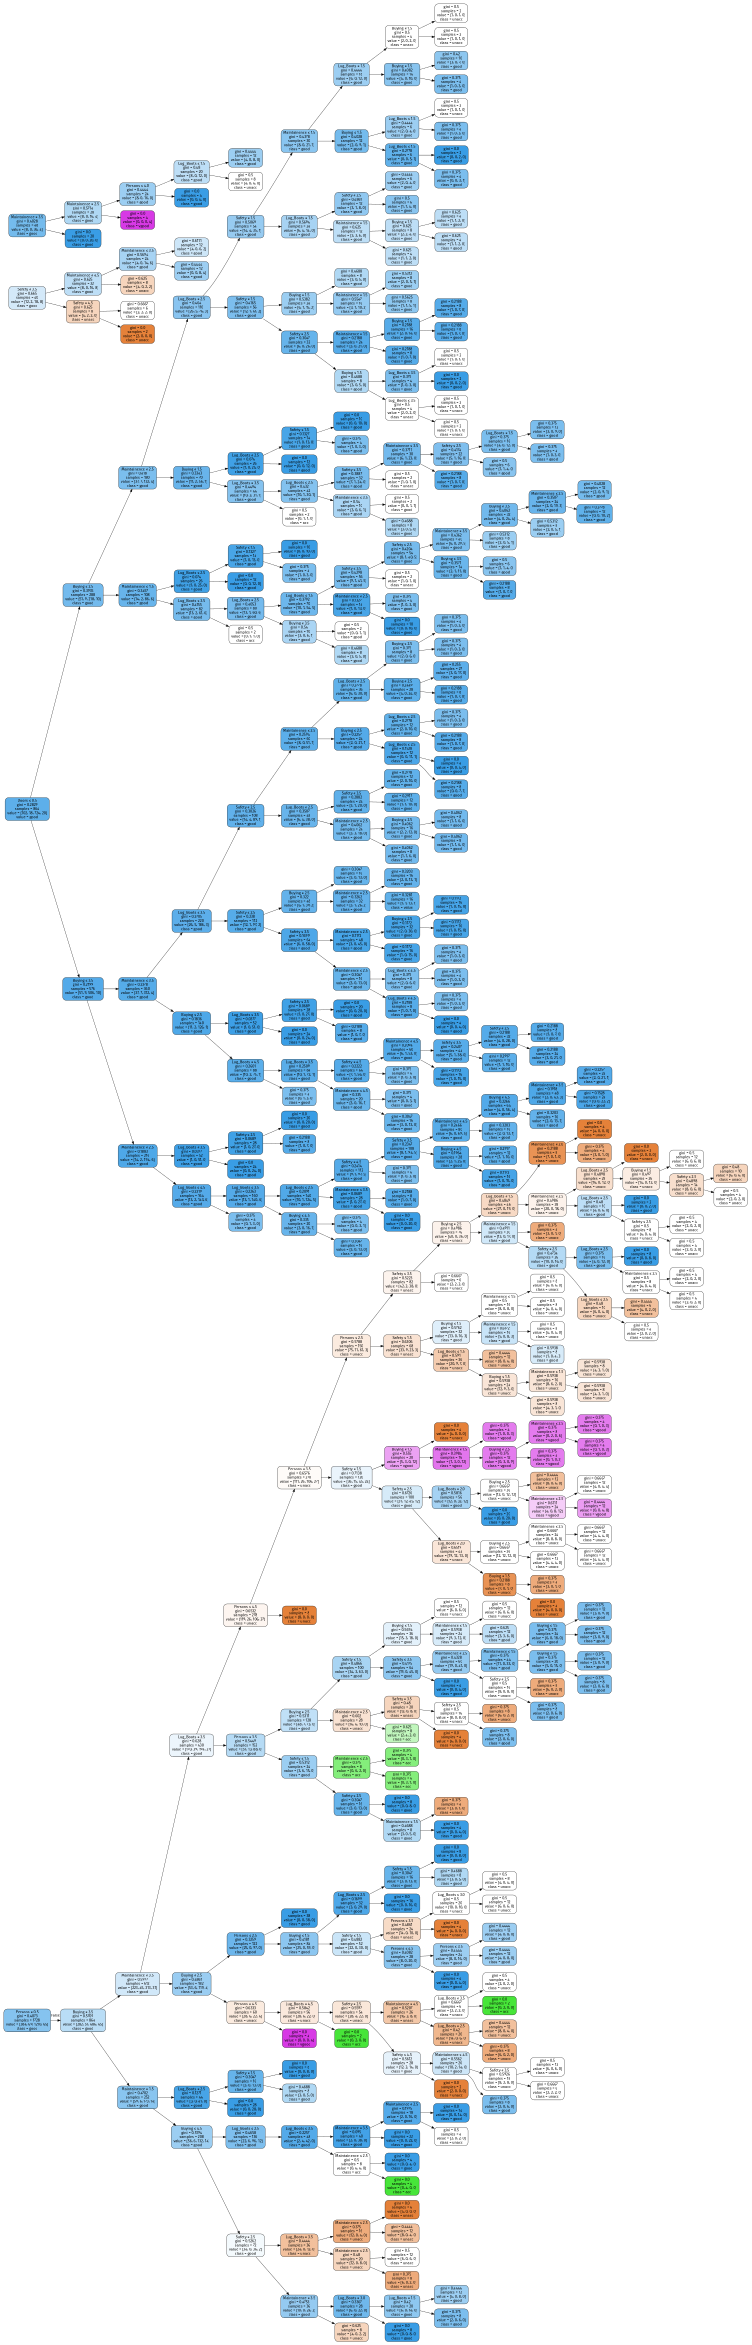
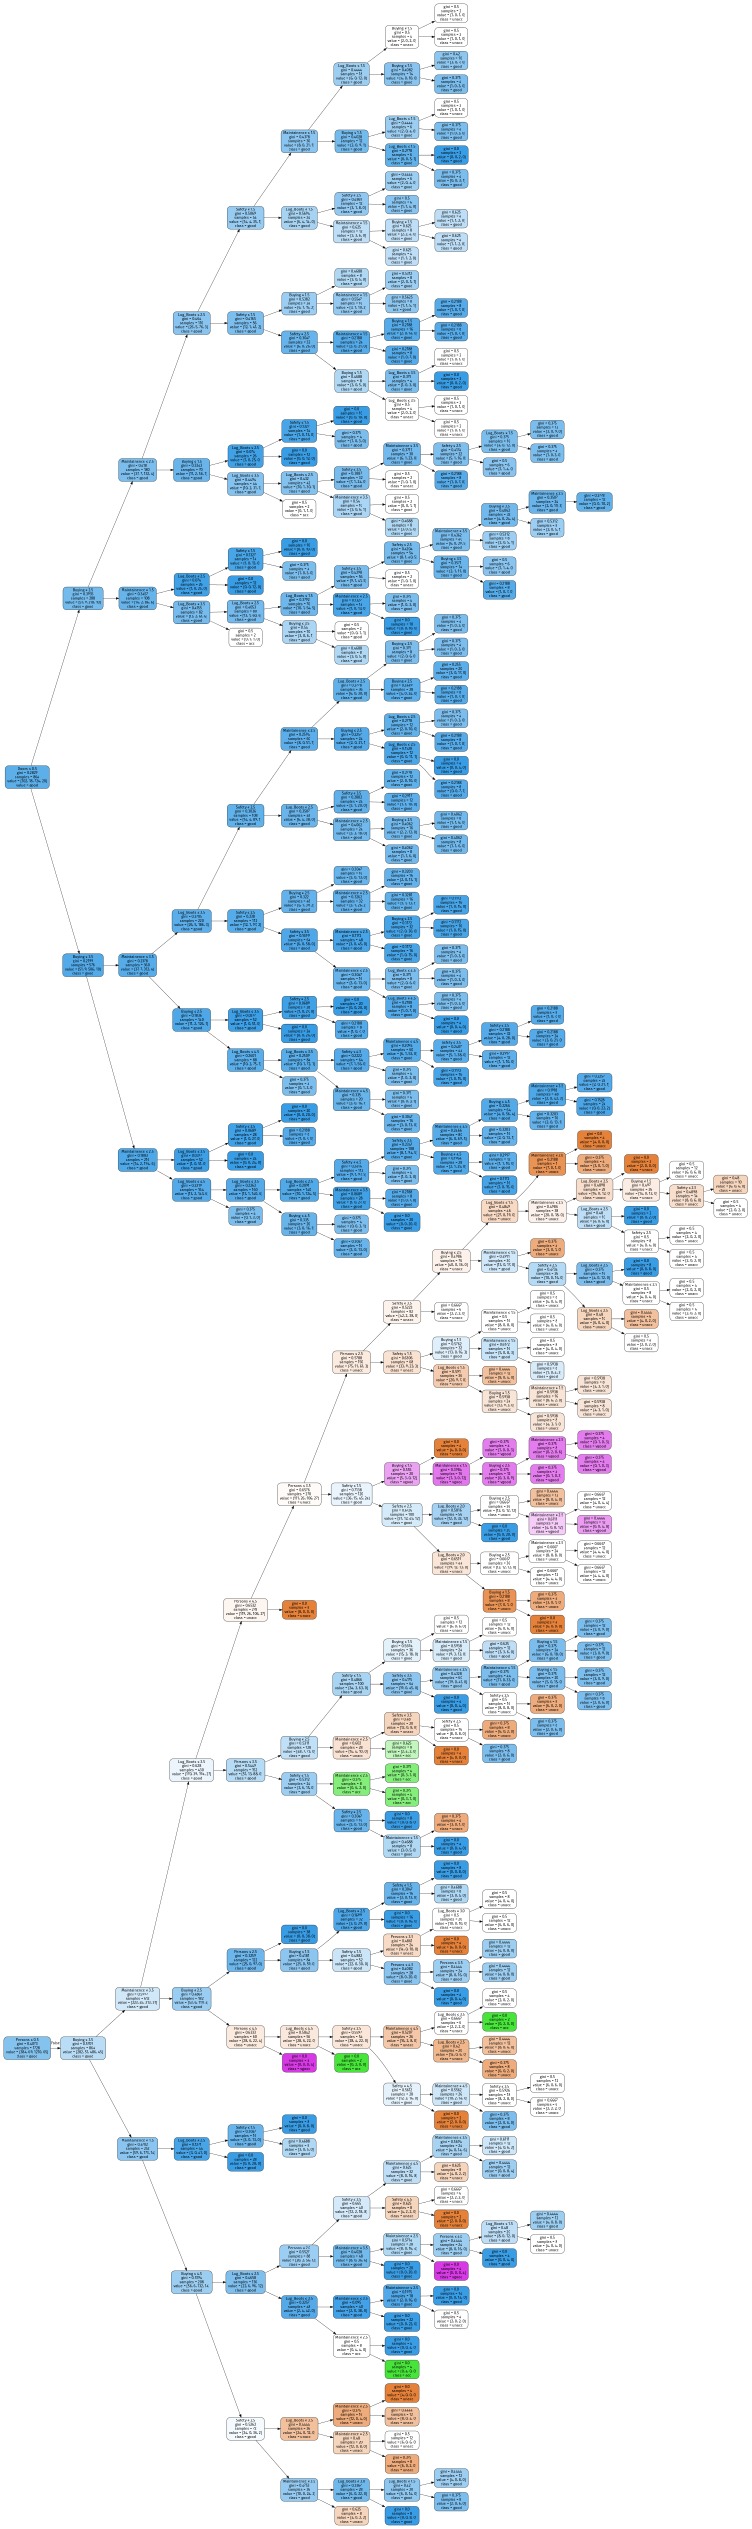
(402, 310) -> (402, 310)
(595, 490) -> none
(451, 669) -> (451, 669)
(402, 908) -> (402, 908)
(547, 1153) -> (547, 1164)
none -> (299, 2256)
